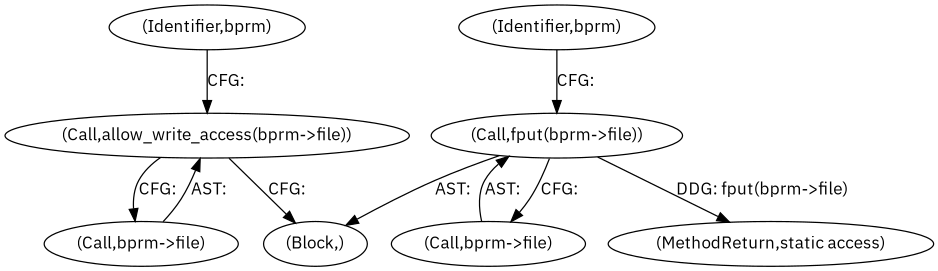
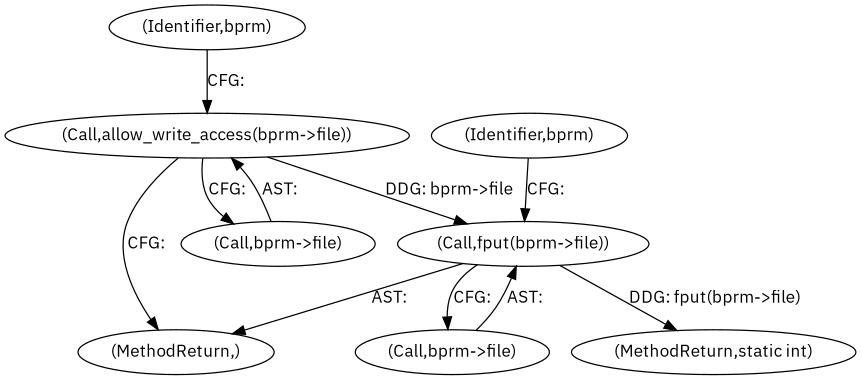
none -> (361, 188)
(315, 244) -> (176, 352)
(771, 244) -> (714, 352)
